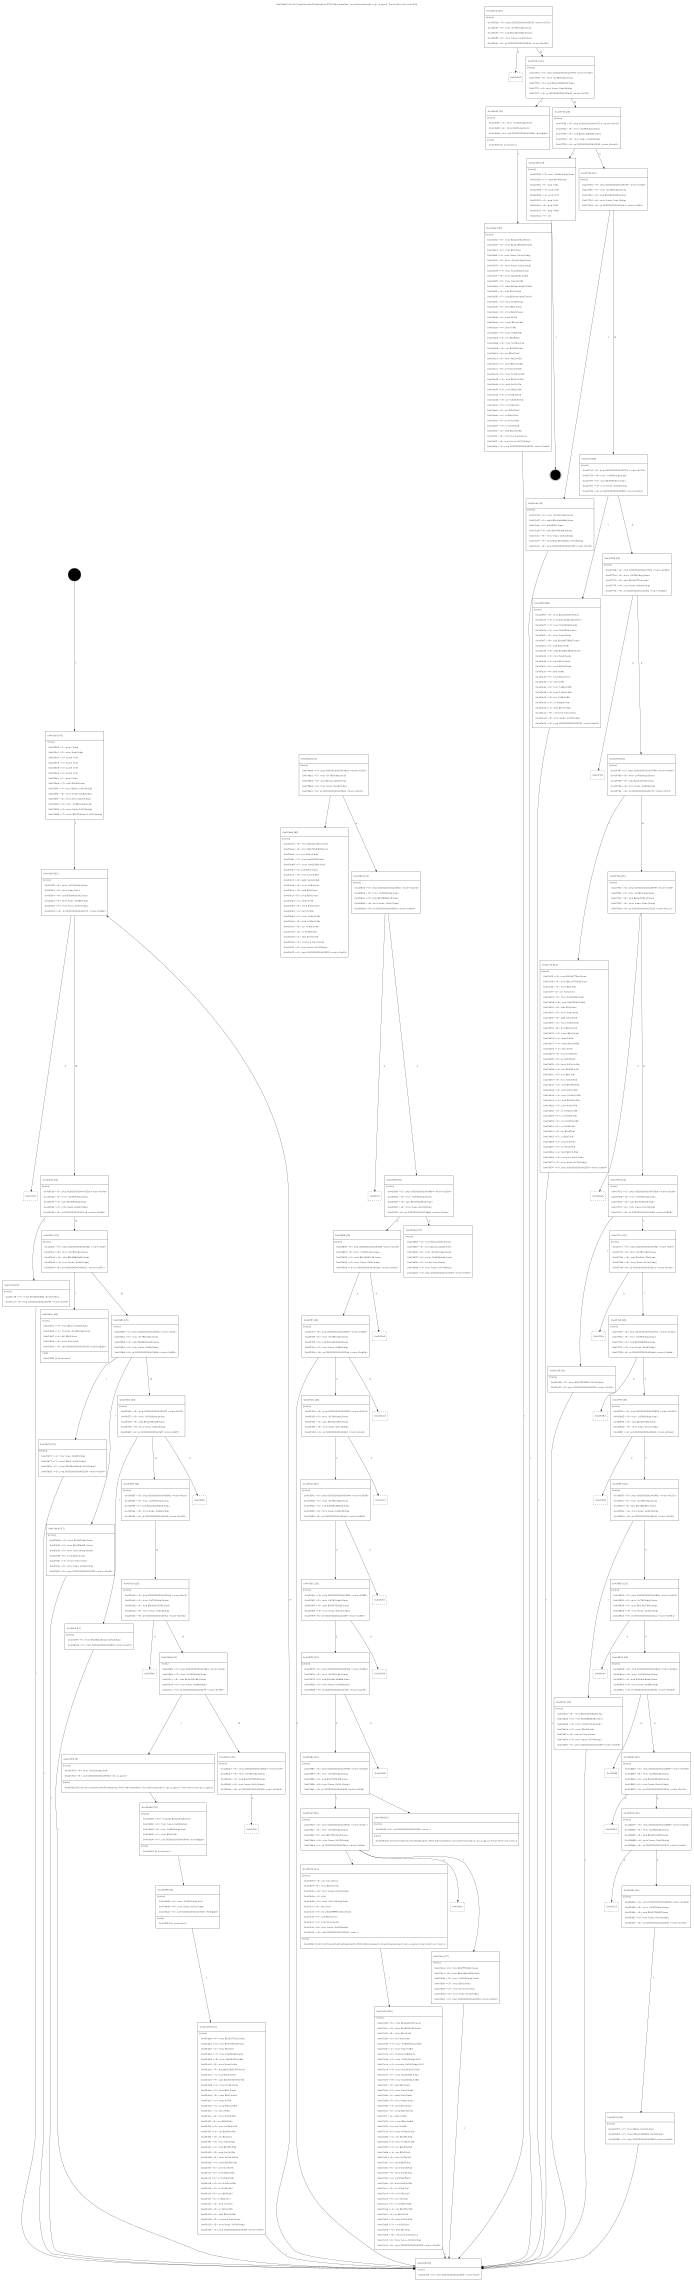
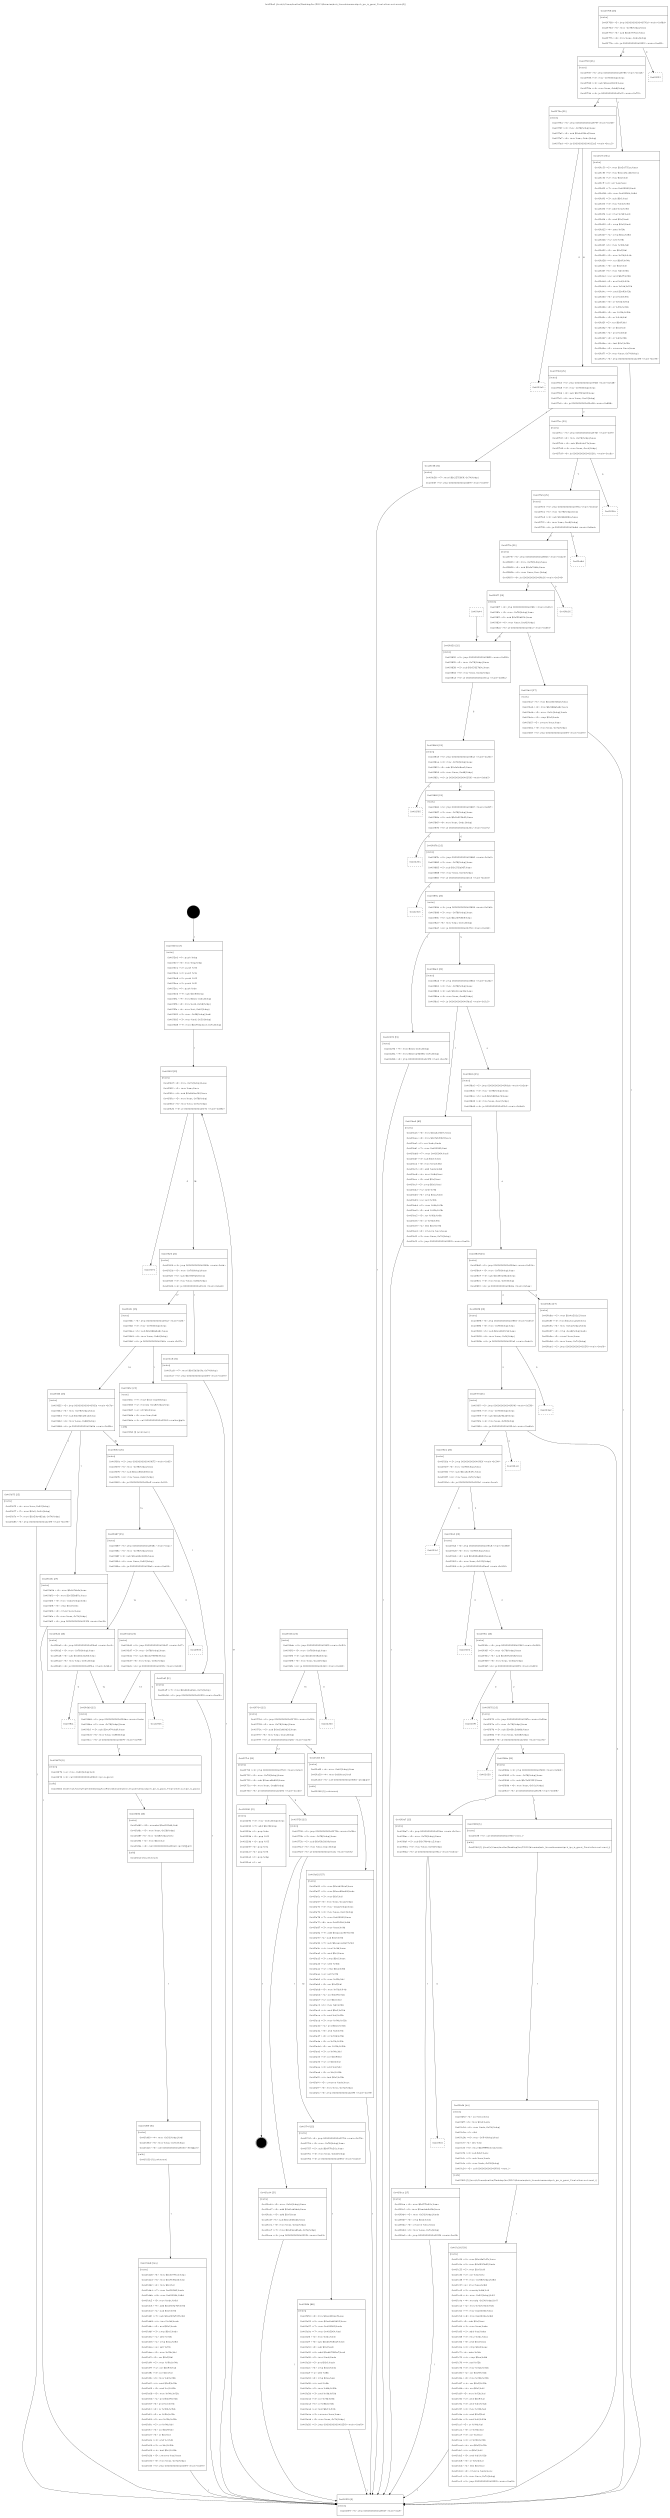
(625, 524) -> none
none -> (460, 948)
(375, 1196) -> none
(182, 1465) -> (175, 1607)
(614, 1643) -> (476, 628)
(222, 1723) -> (132, 1686)
(349, 1857) -> (532, 1976)
none -> (389, 1866)
